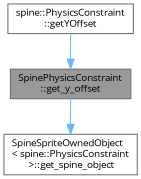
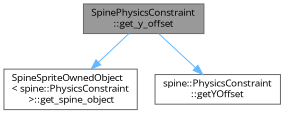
(71, 46) -> (177, 51)
